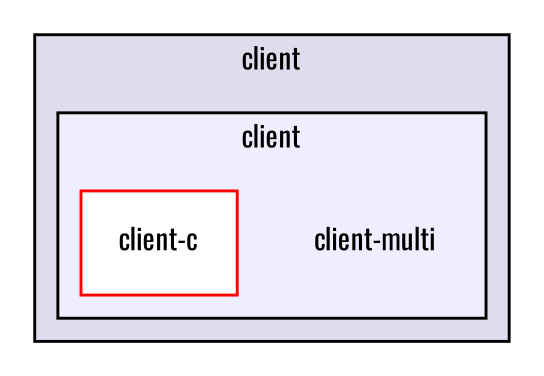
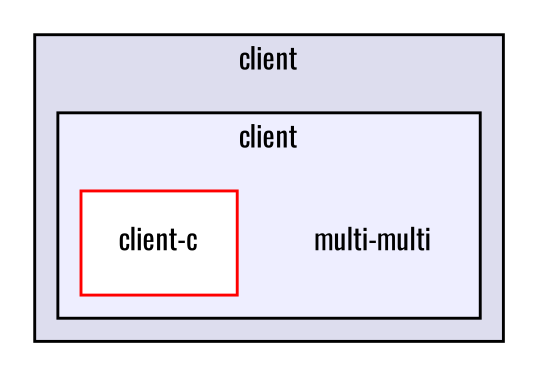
(376, 243) -> (373, 243)
